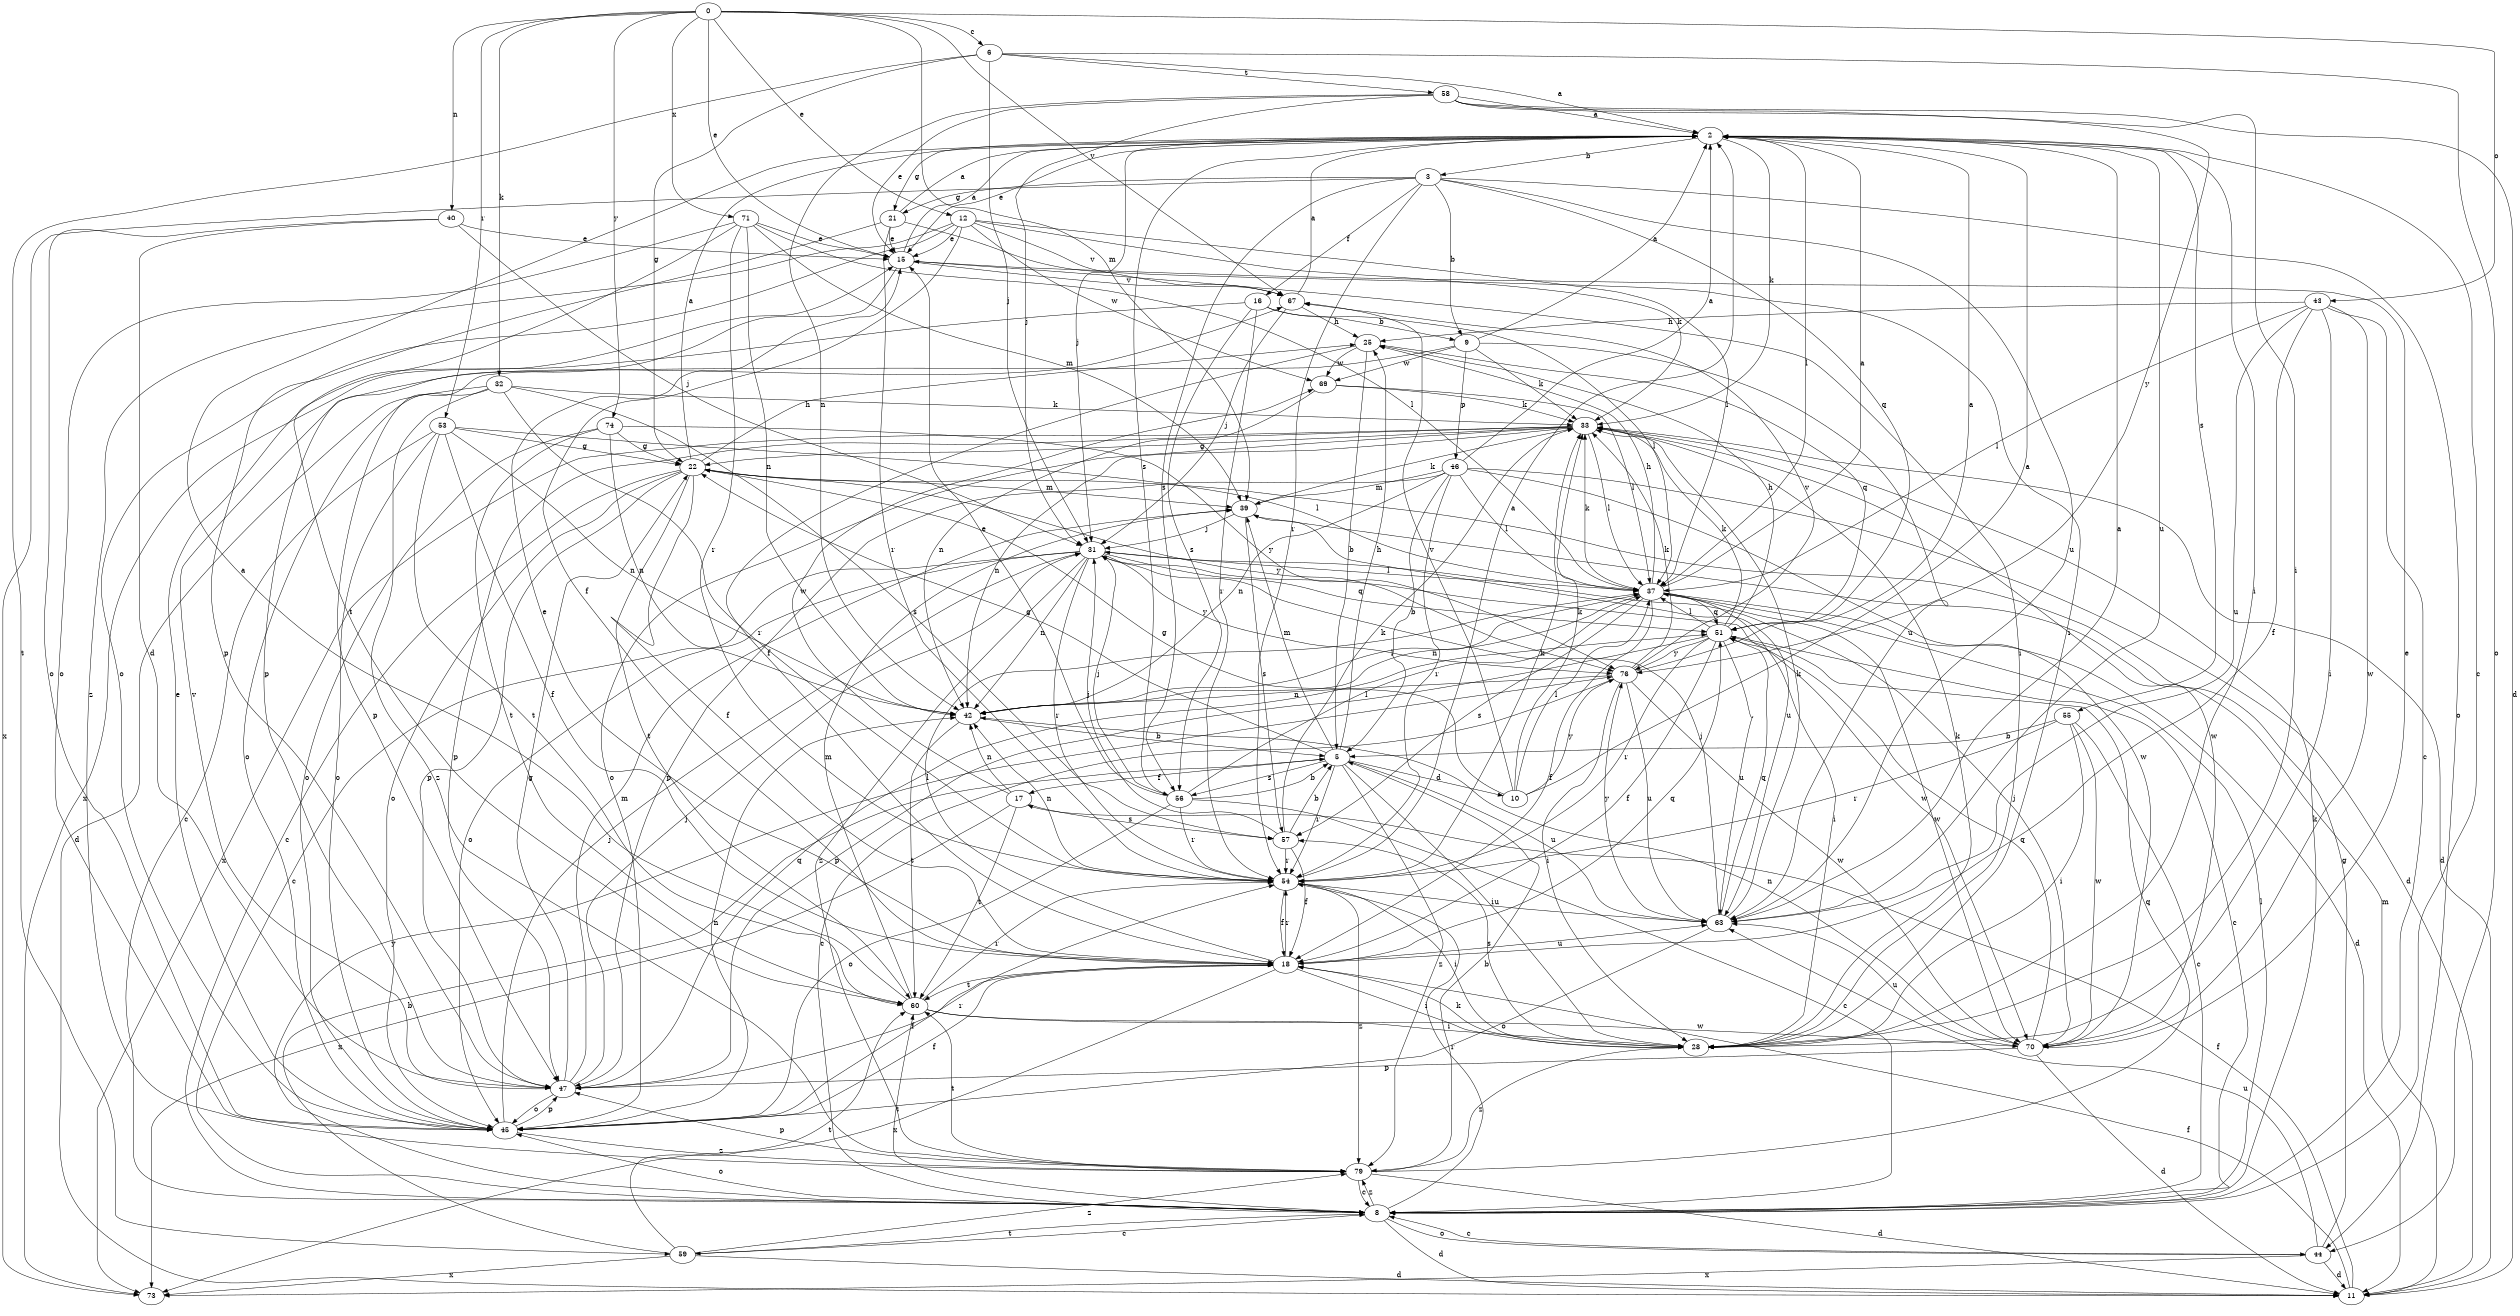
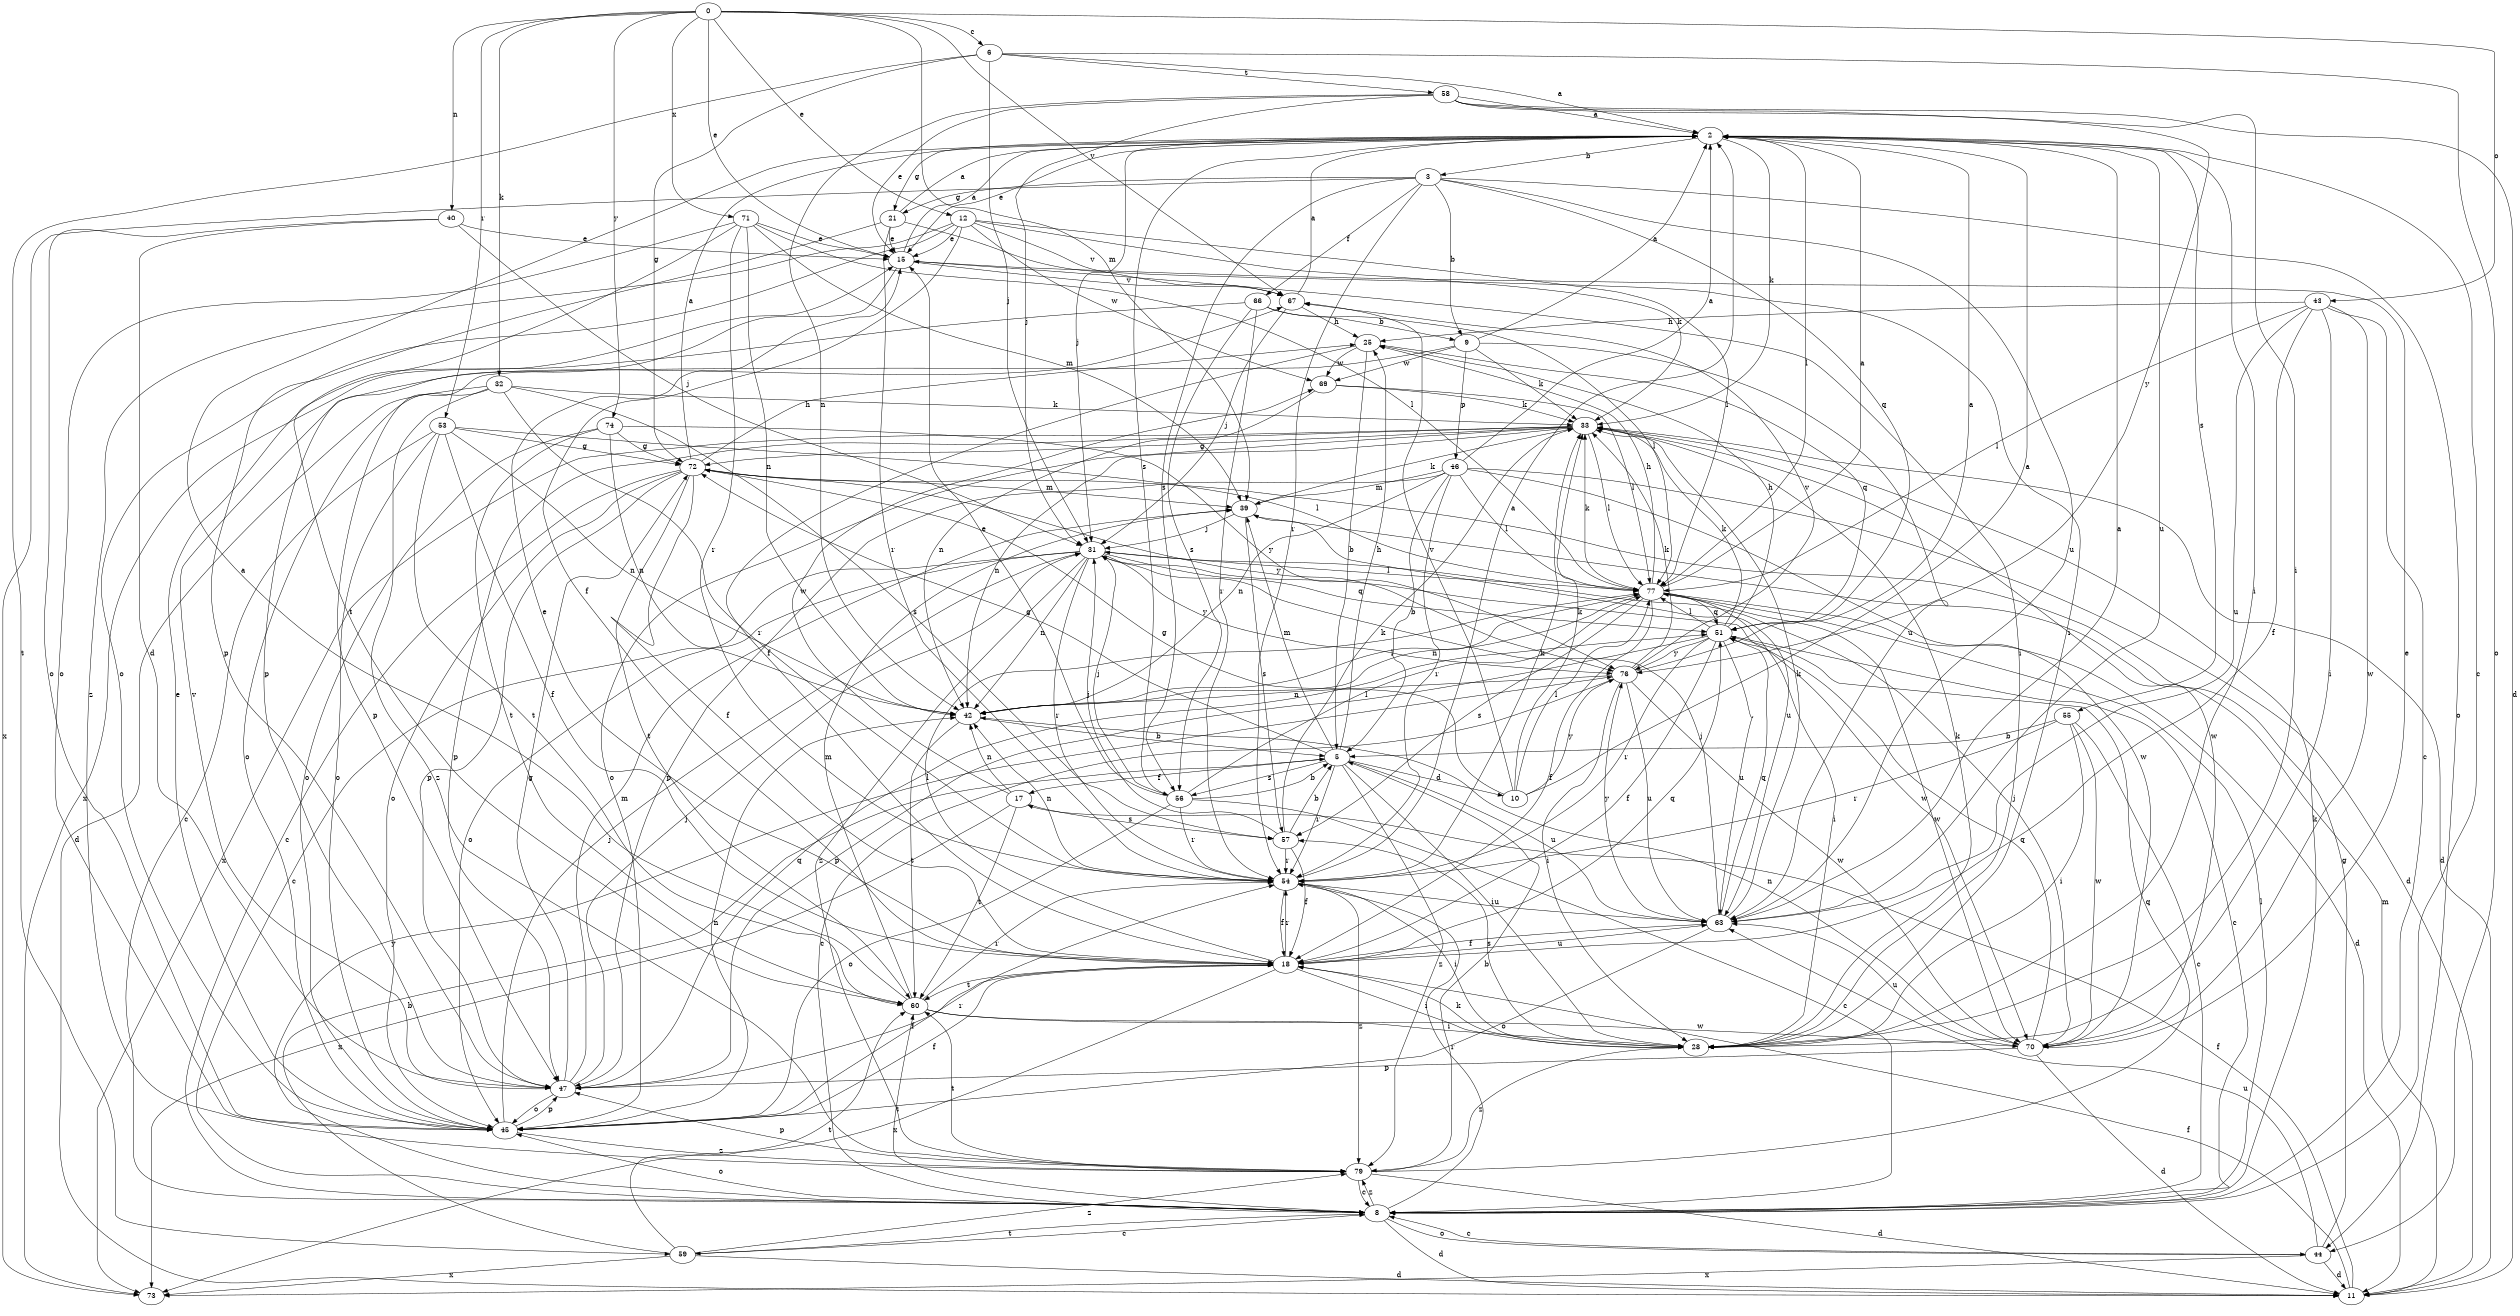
(1258, 302) -> (1258, 302)
(693, 467) -> (693, 467)
(1651, 592) -> (1651, 592)
none -> (1504, 937)
